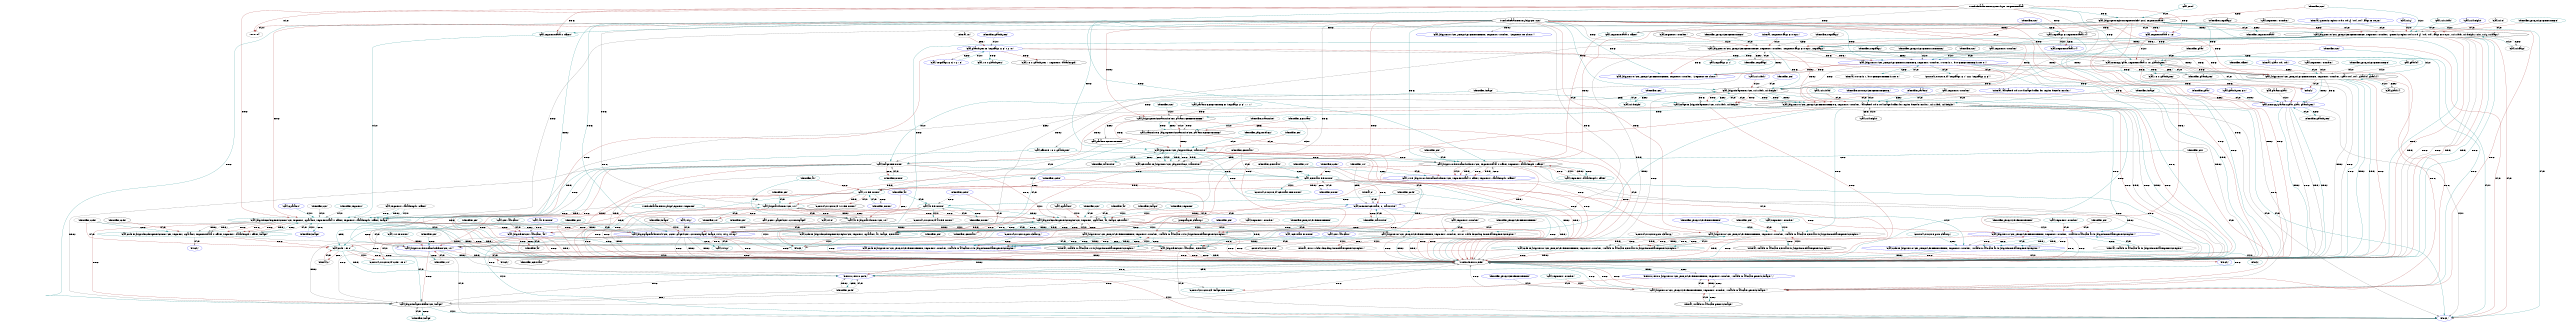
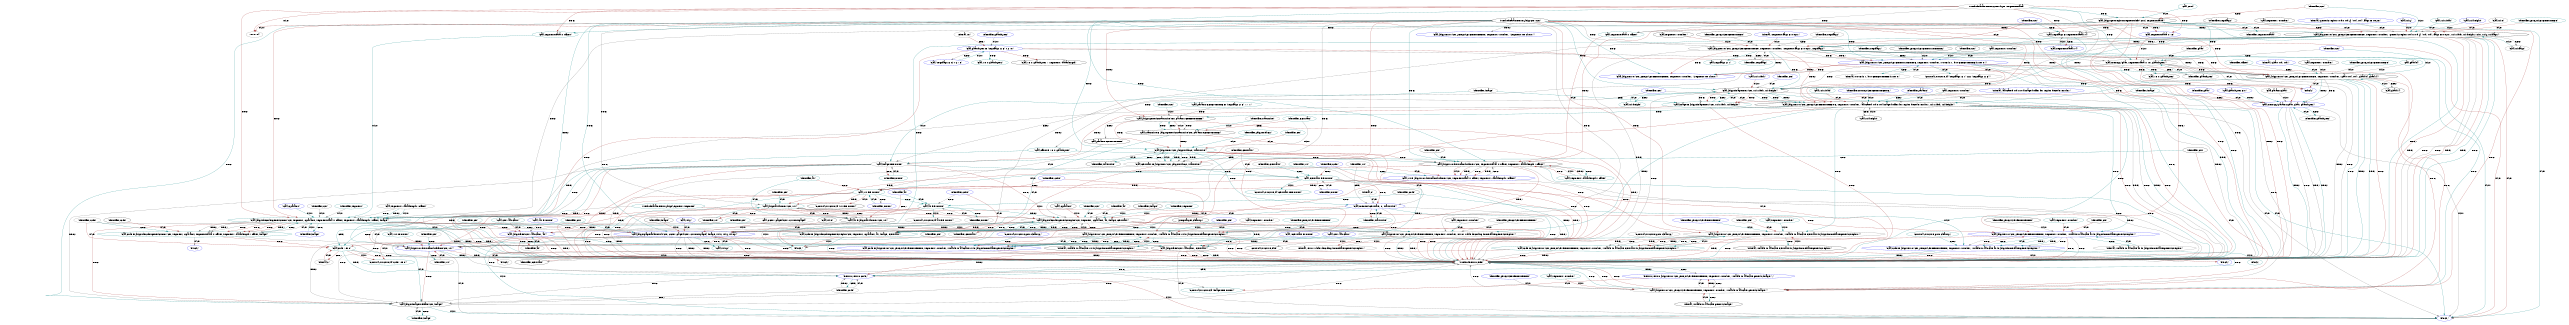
(2257, 28) -> (2257, 28)
(1635, 192) -> (1635, 192)
none -> (899, 199)
